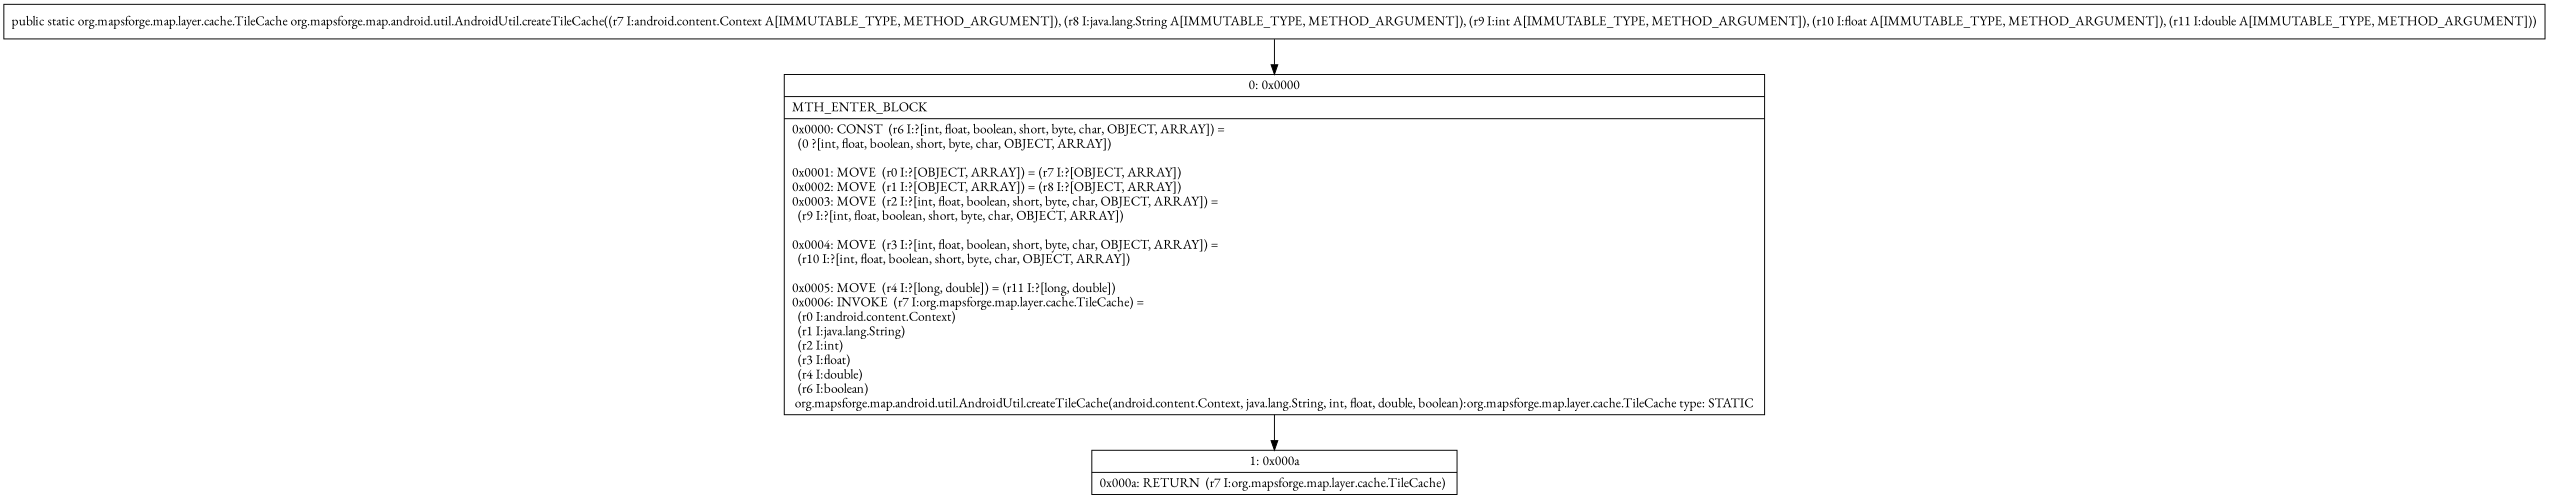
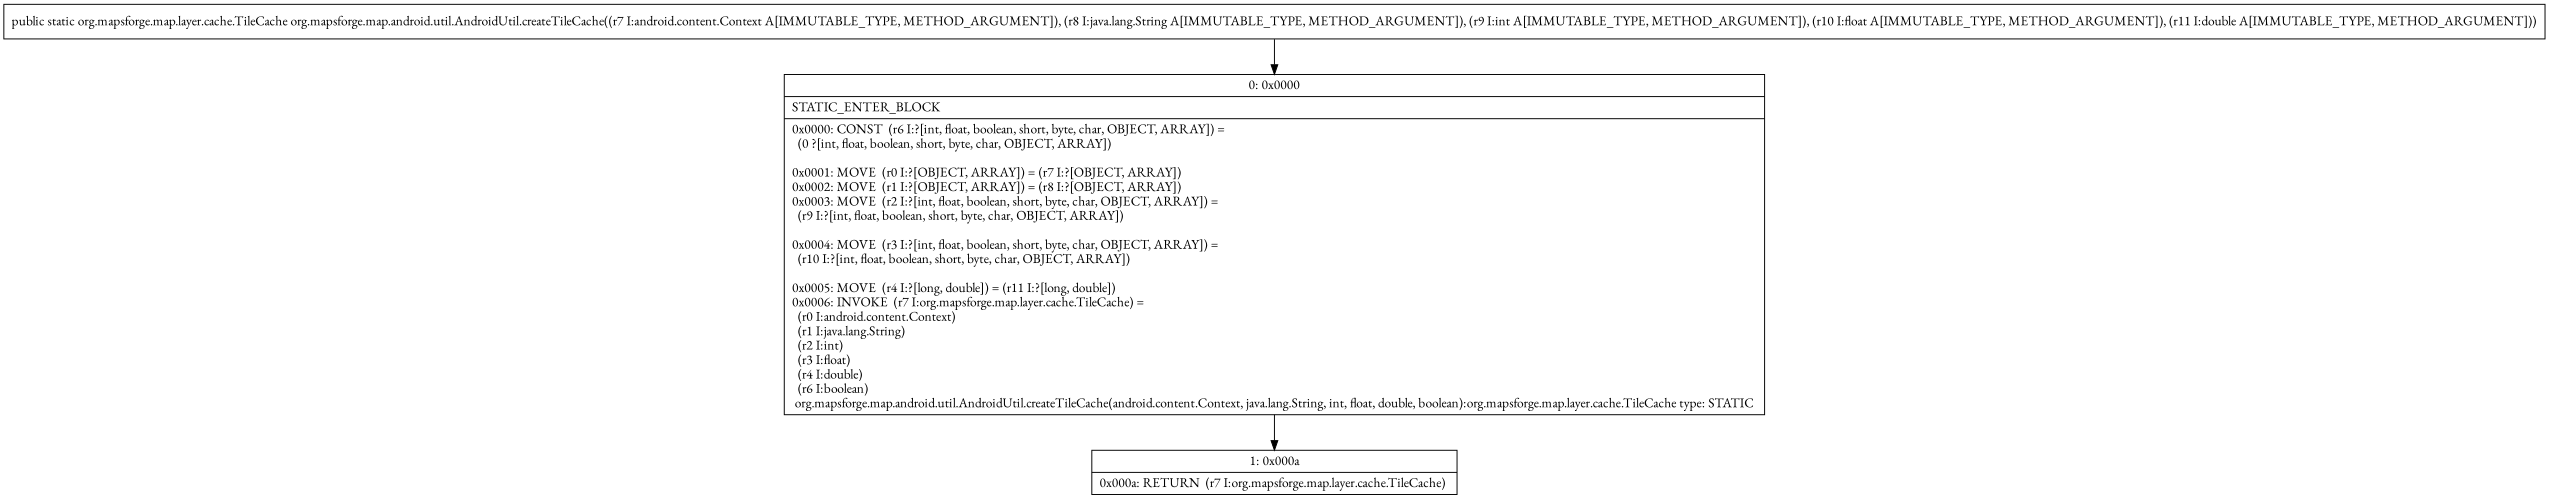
(860, 107) -> (866, 107)
